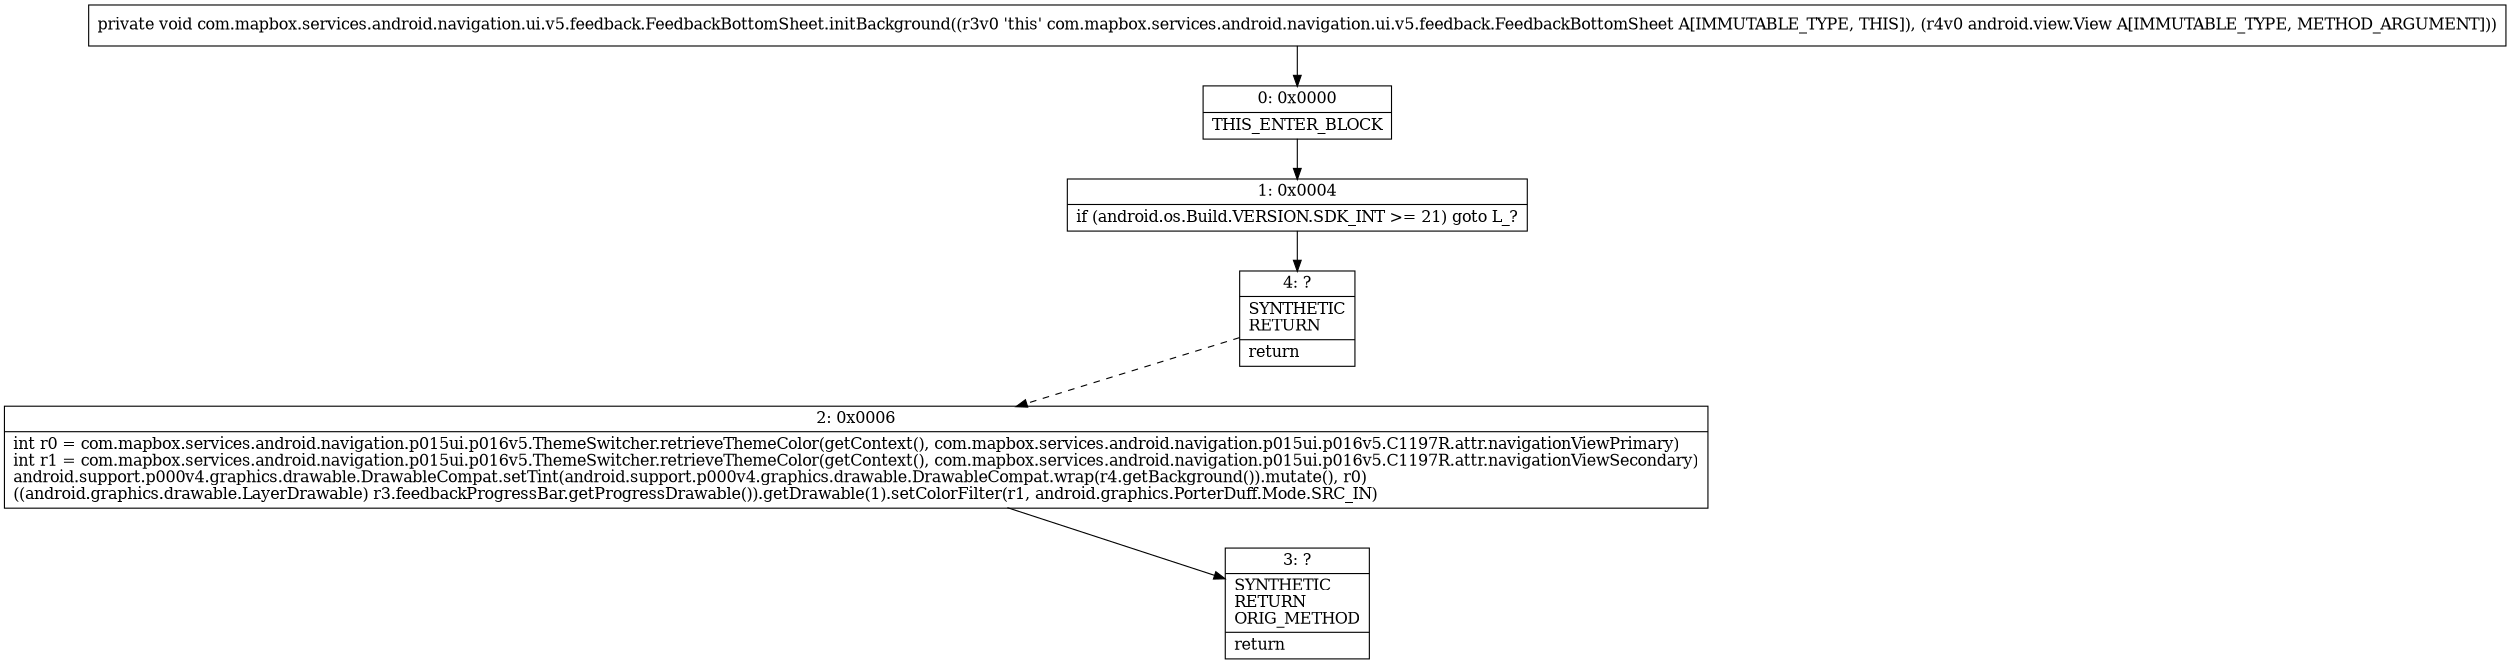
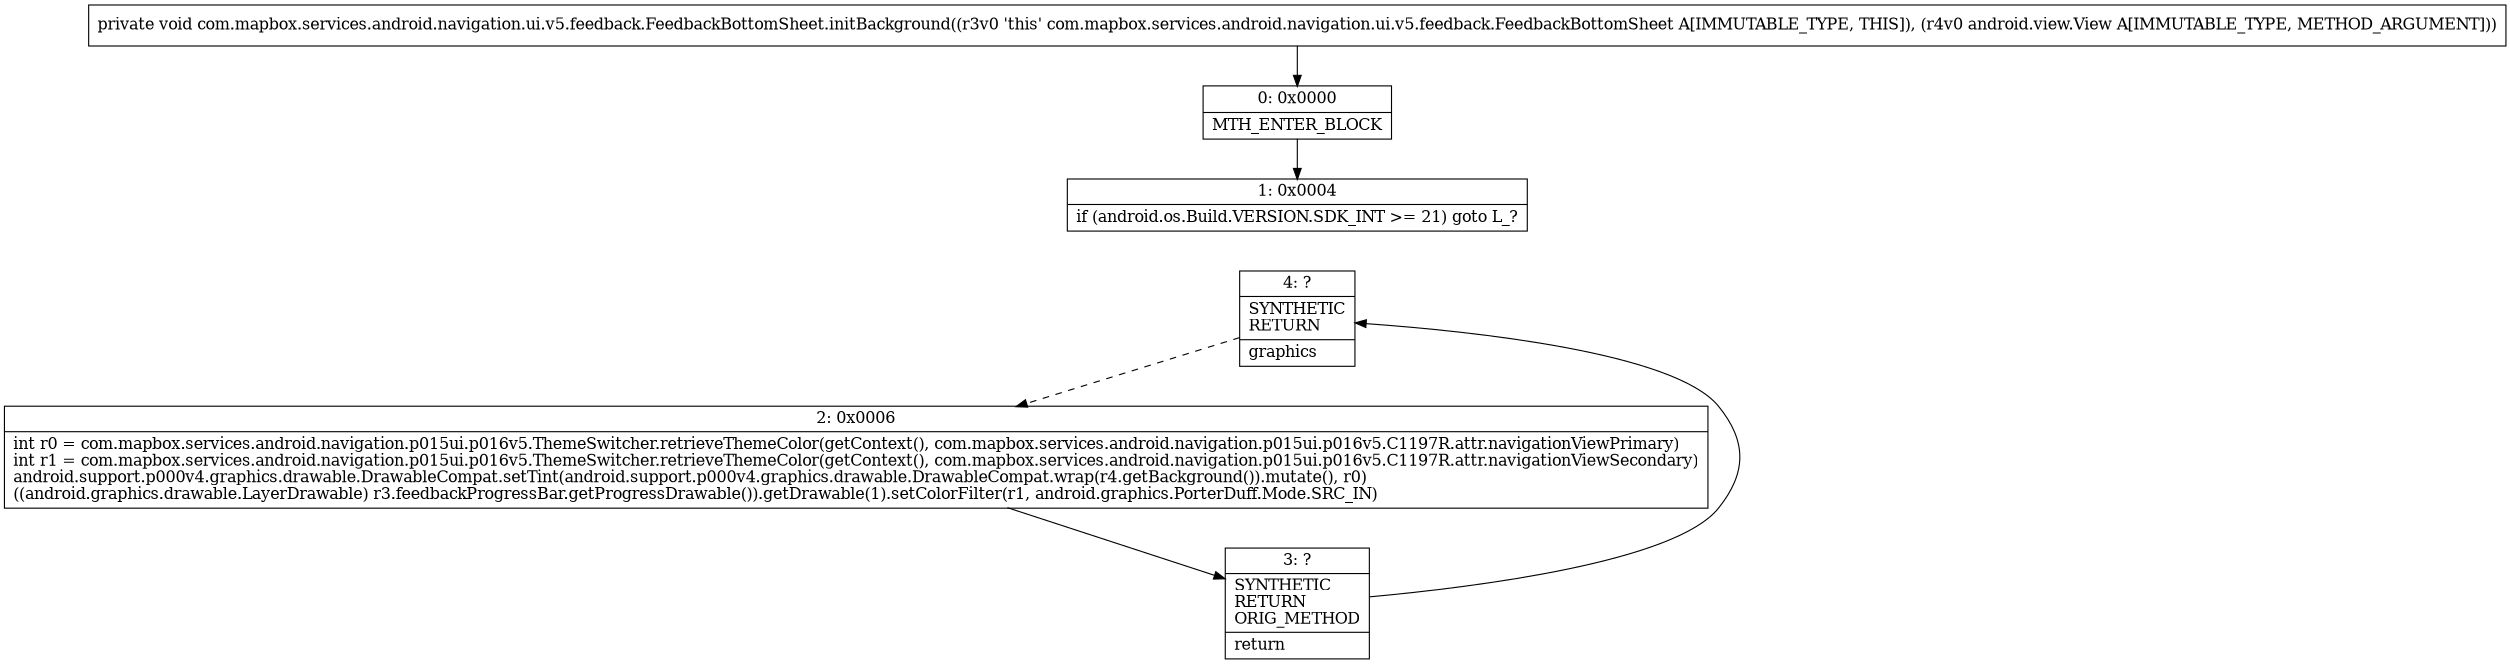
(1297, 125) -> (1297, 125)
(1297, 246) -> (1740, 456)
(1274, 352) -> (1283, 352)
